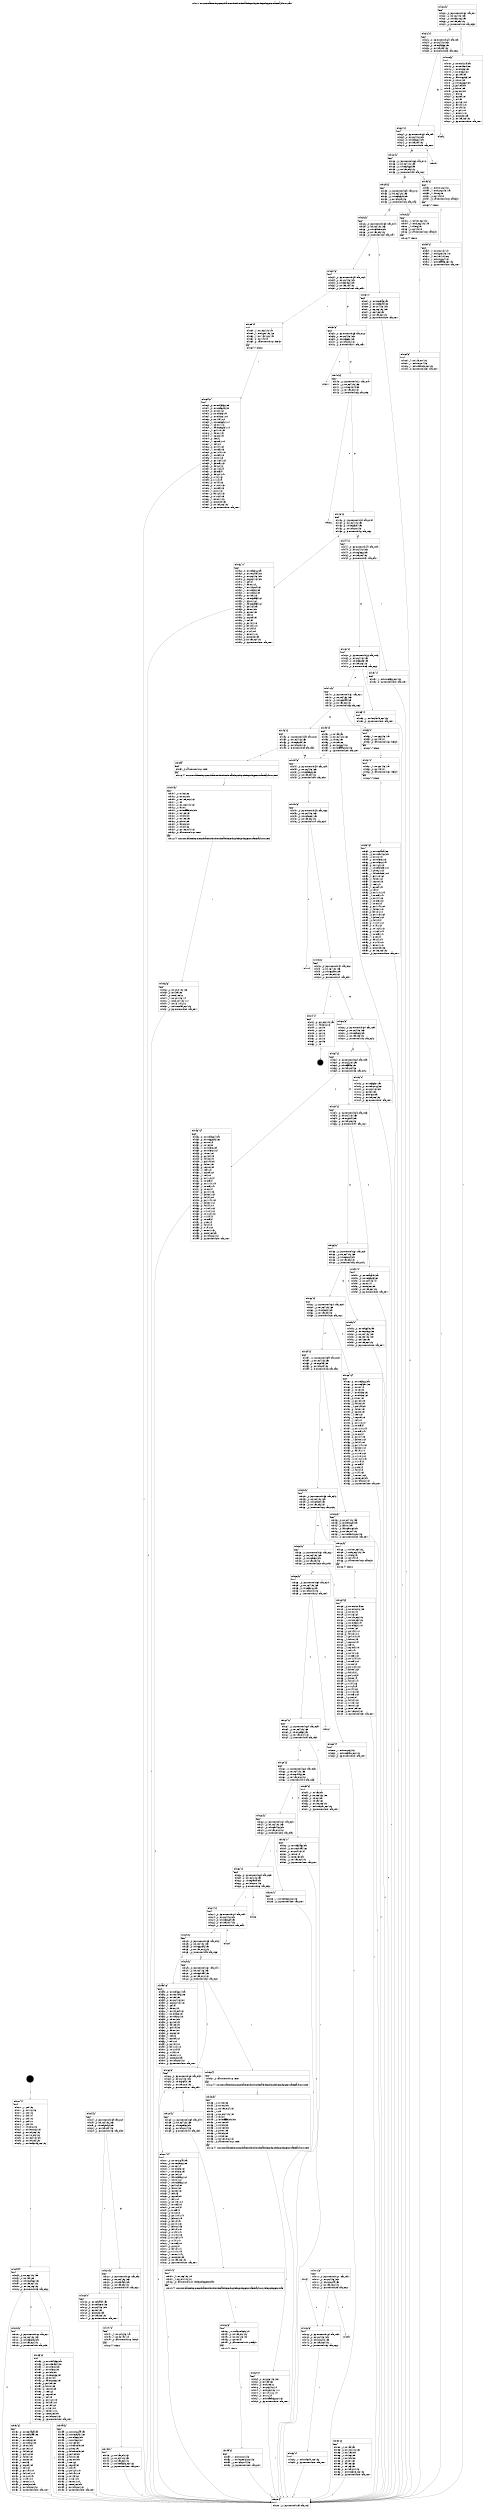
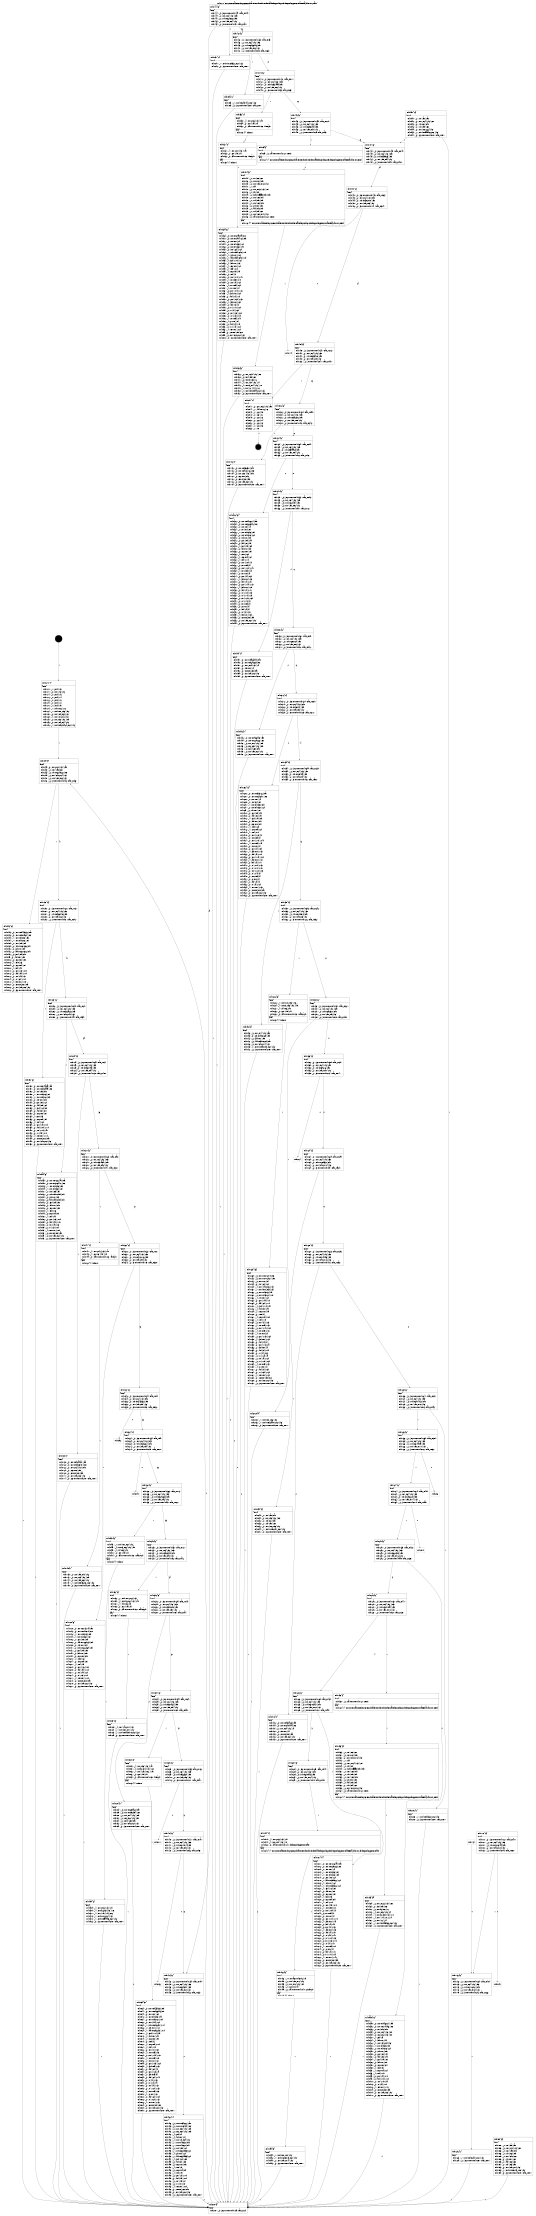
(357, 536) -> (208, 1000)
none -> (67, 1009)
none -> (120, 1207)
